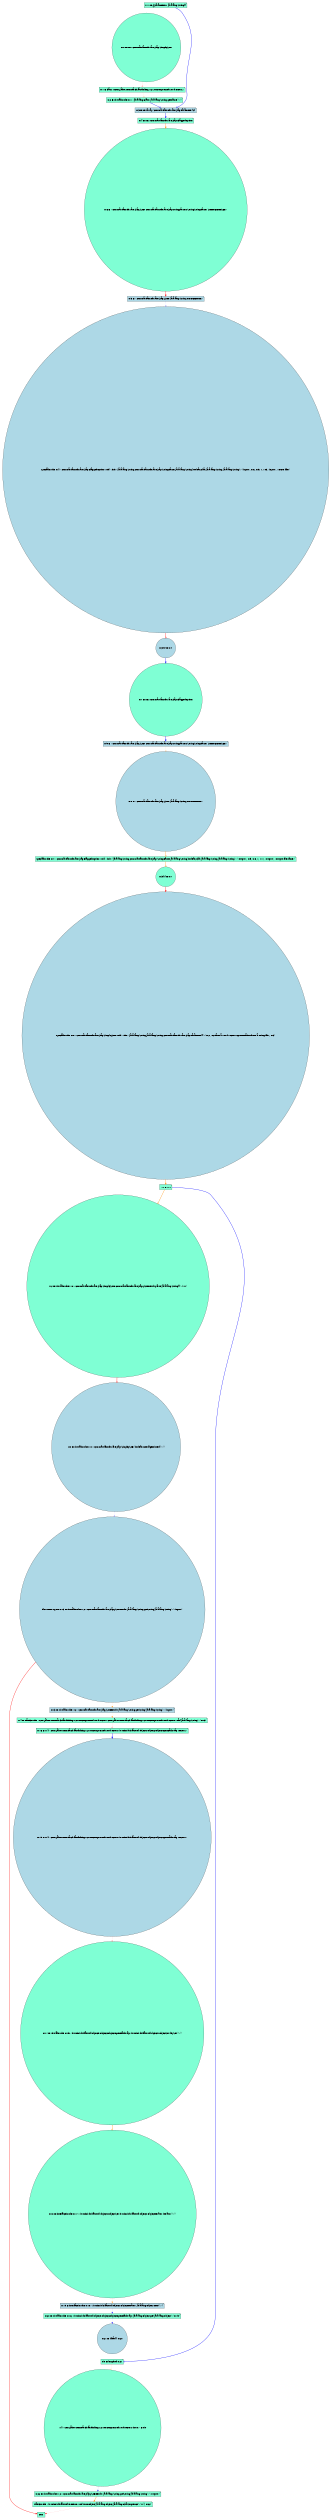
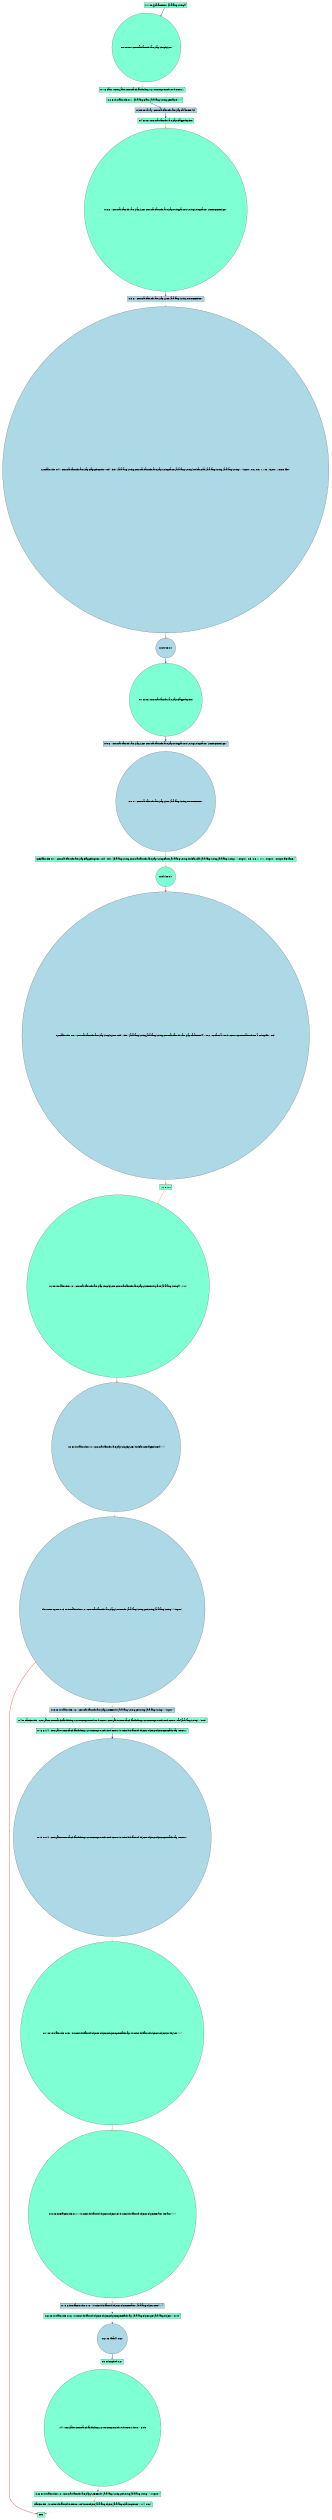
(190, 57) -> (163, 11)
(215, 1785) -> (112, 2356)
